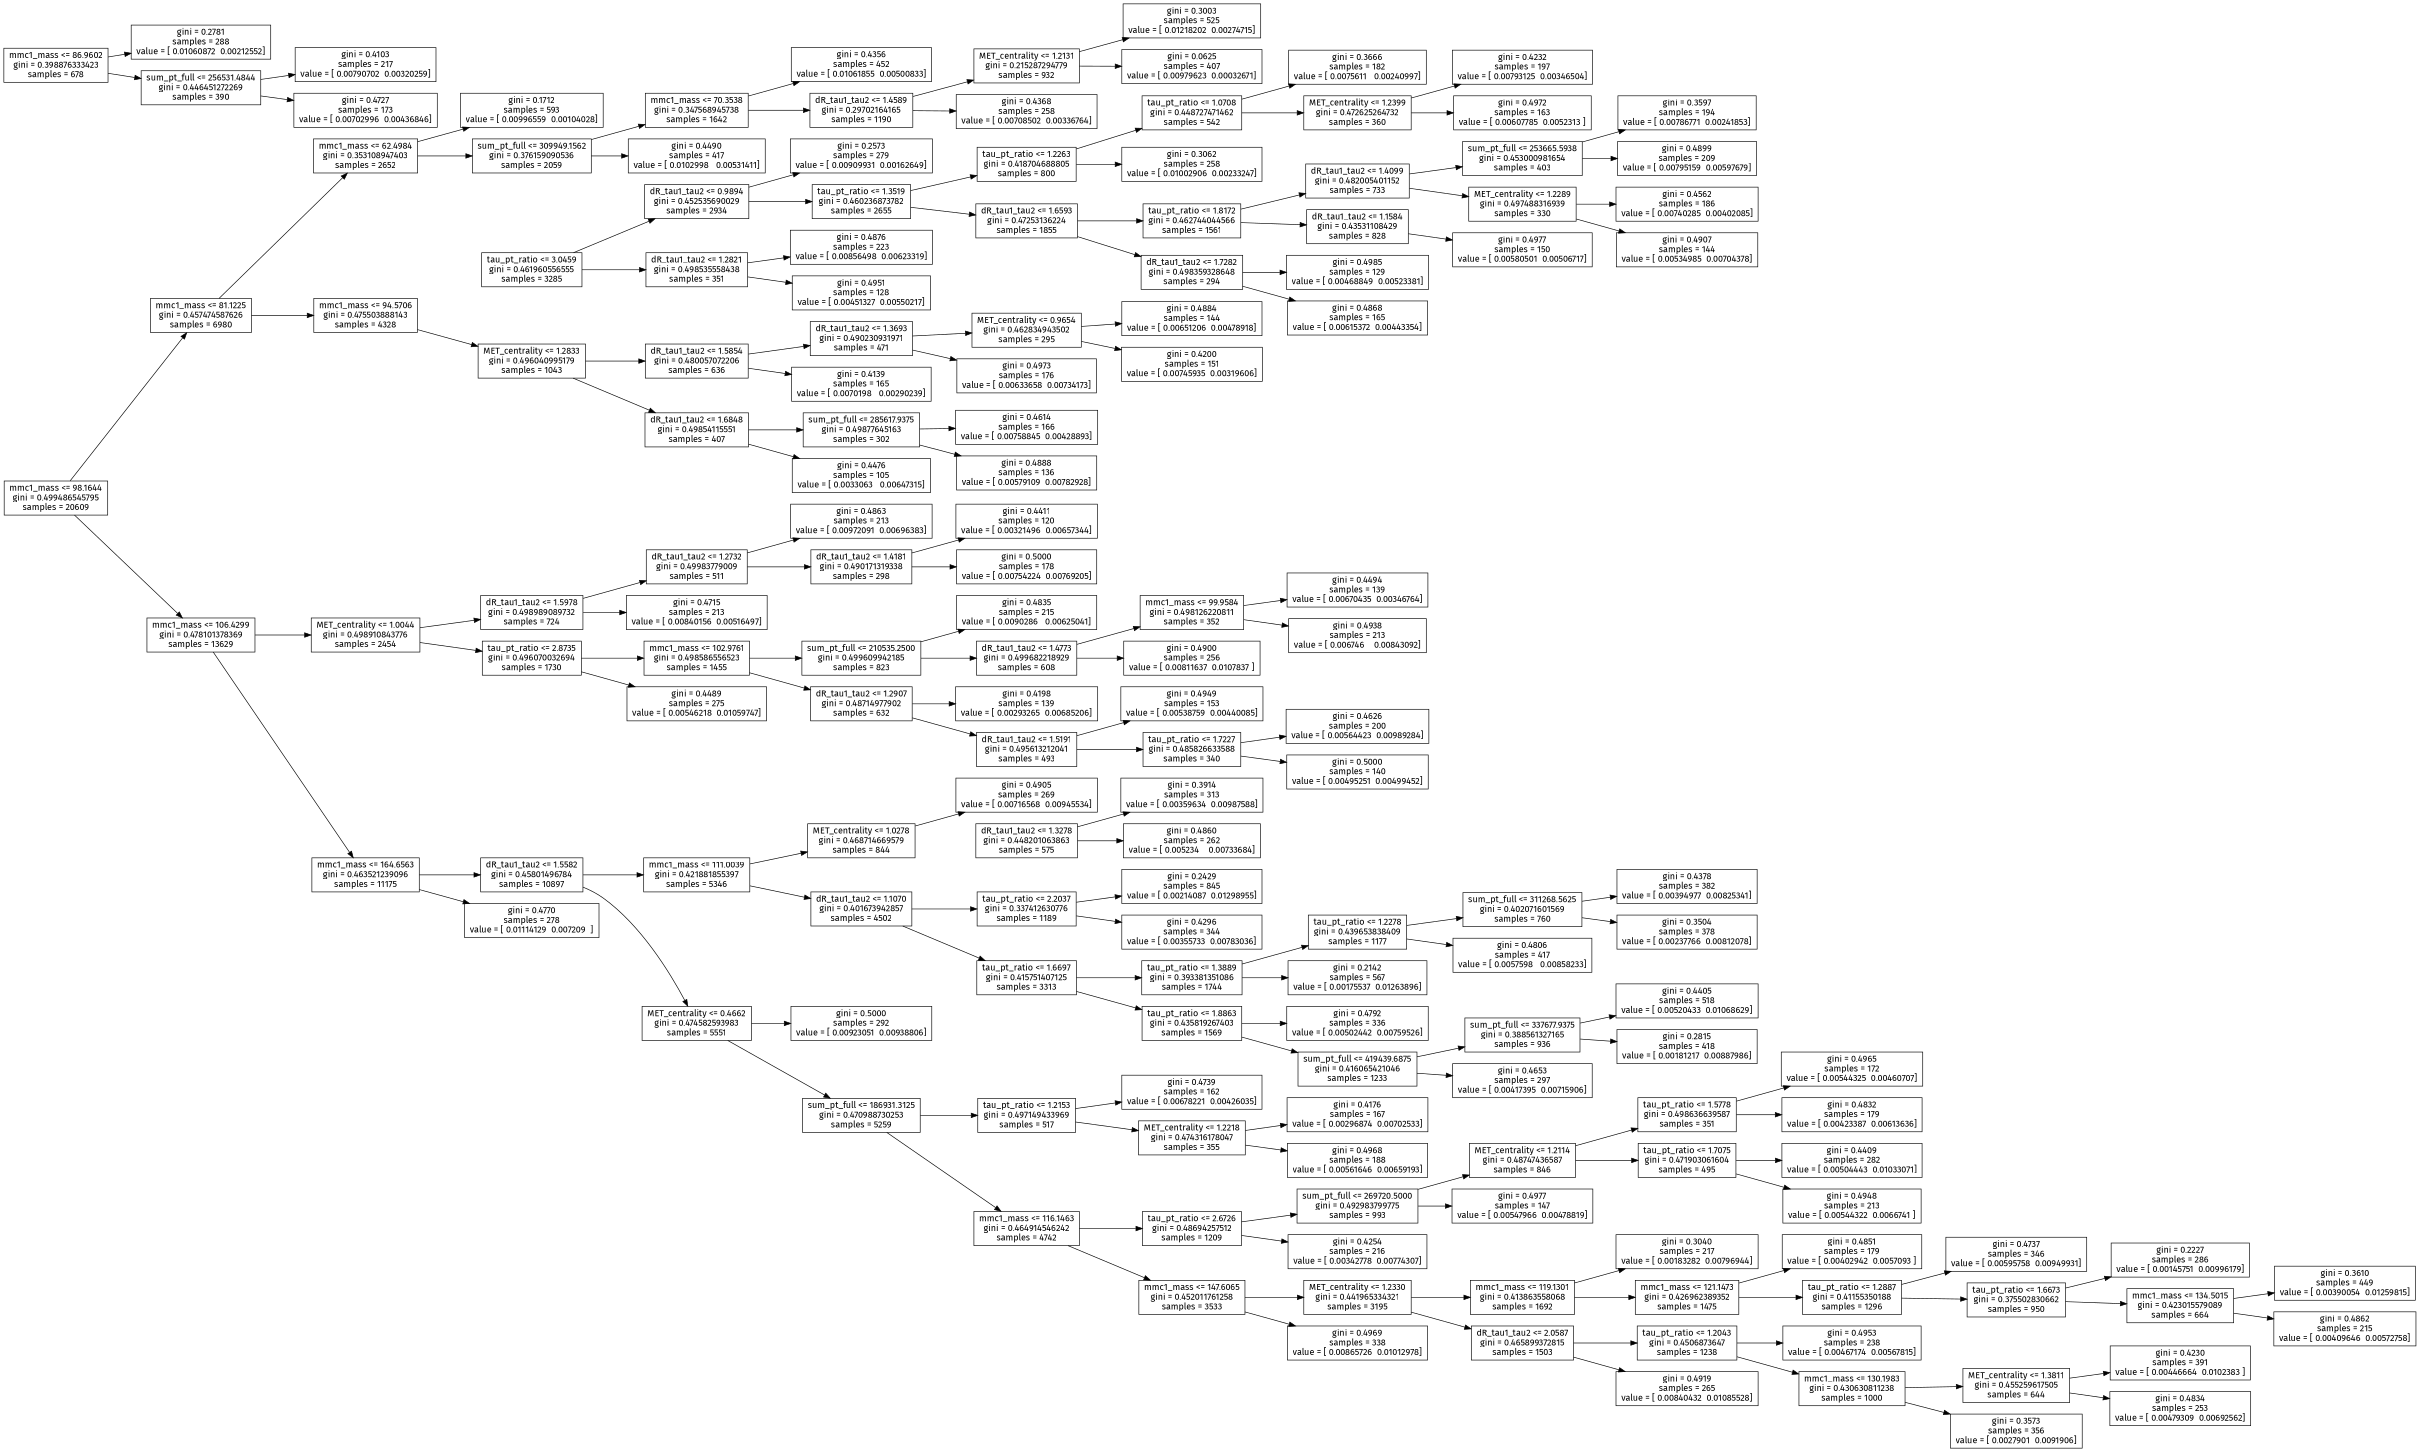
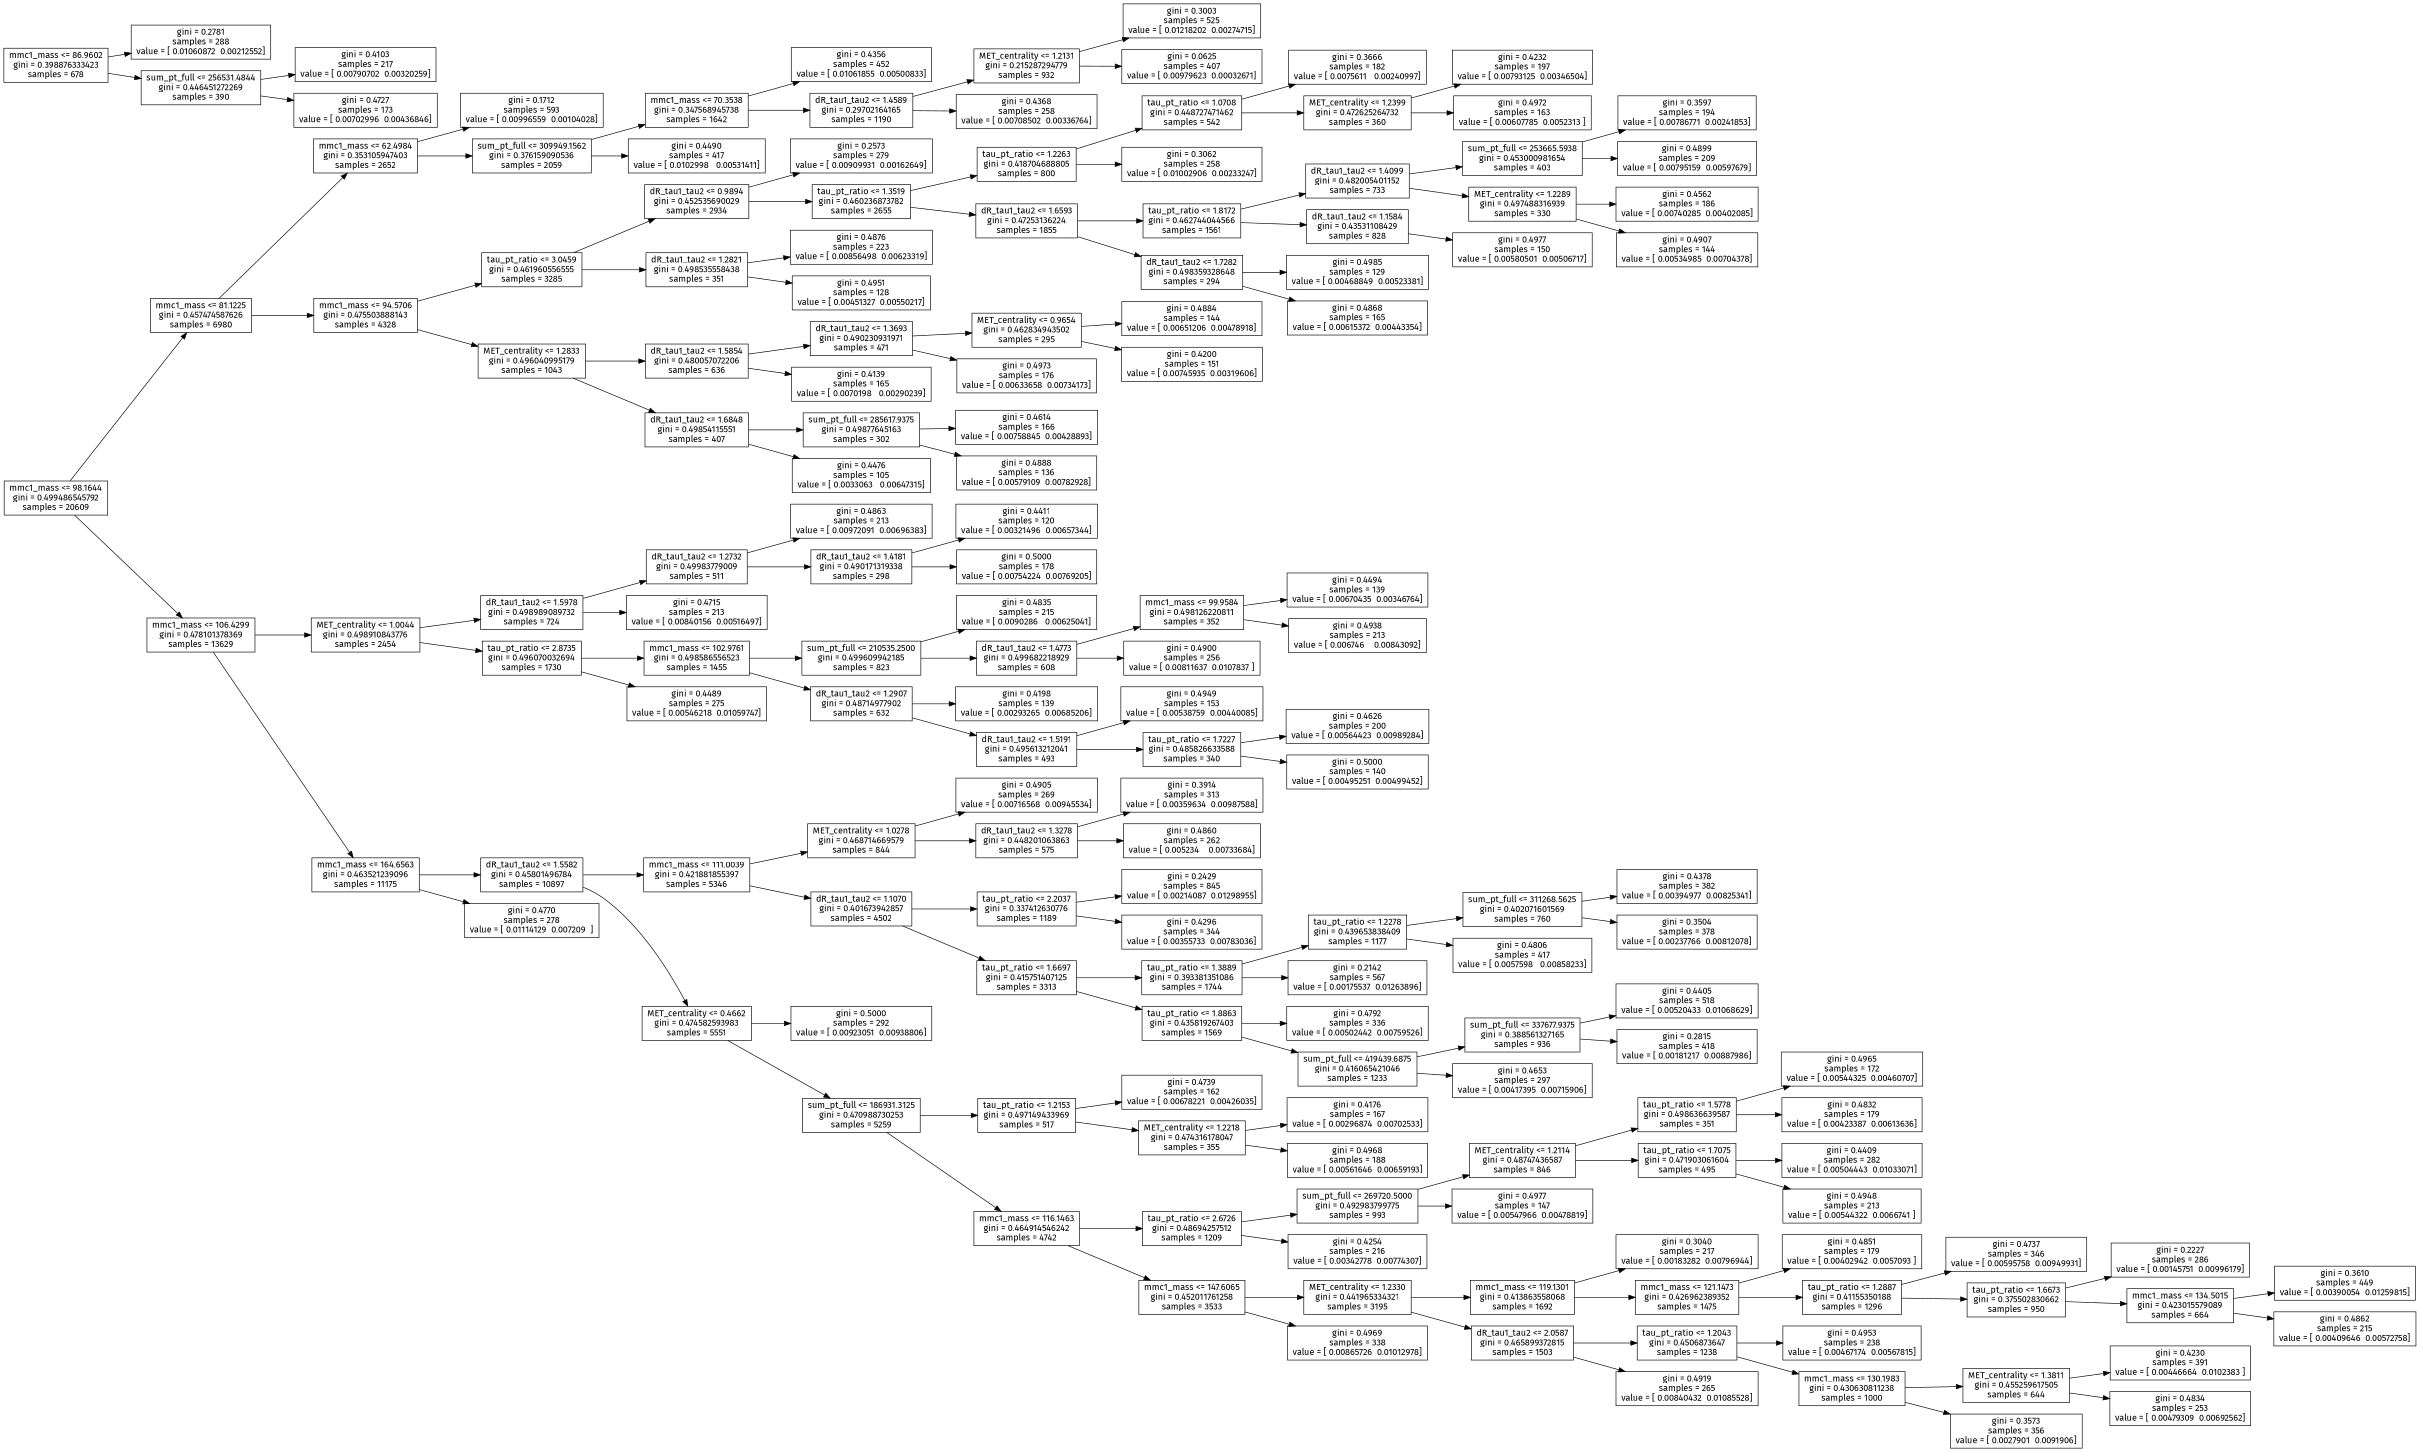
(366, 156) -> (366, 156)
none -> (446, 293)
(56, 498) -> (56, 498)
none -> (942, 841)
